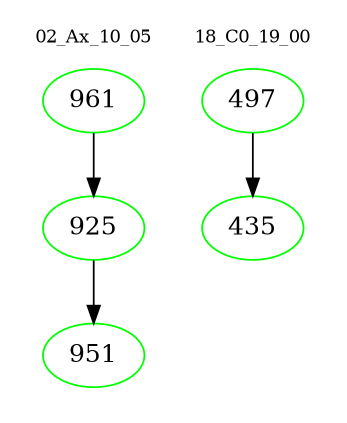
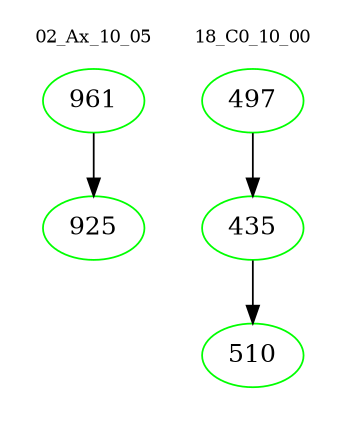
(253, 38) -> (253, 38)
(94, 355) -> none
none -> (253, 355)
